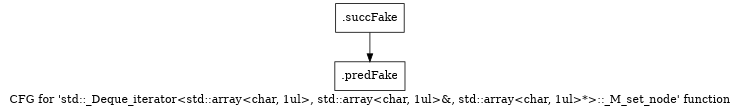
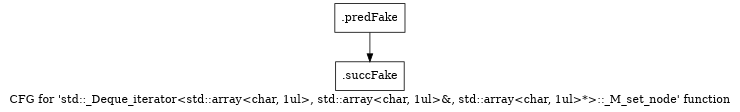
(370, 43) -> (370, 43)
